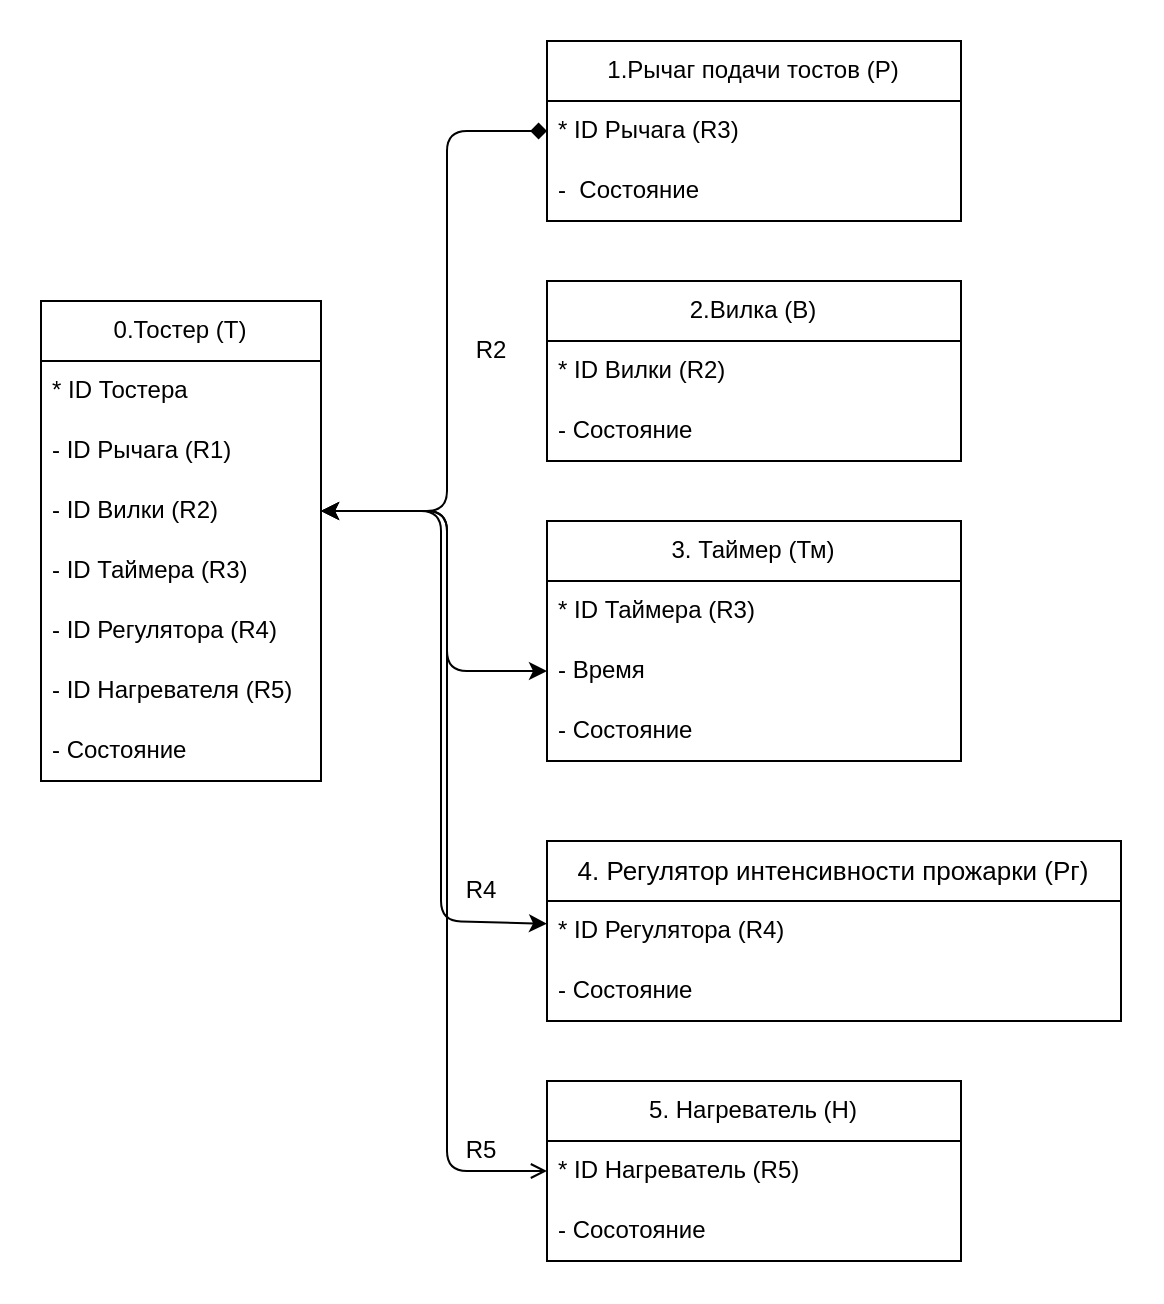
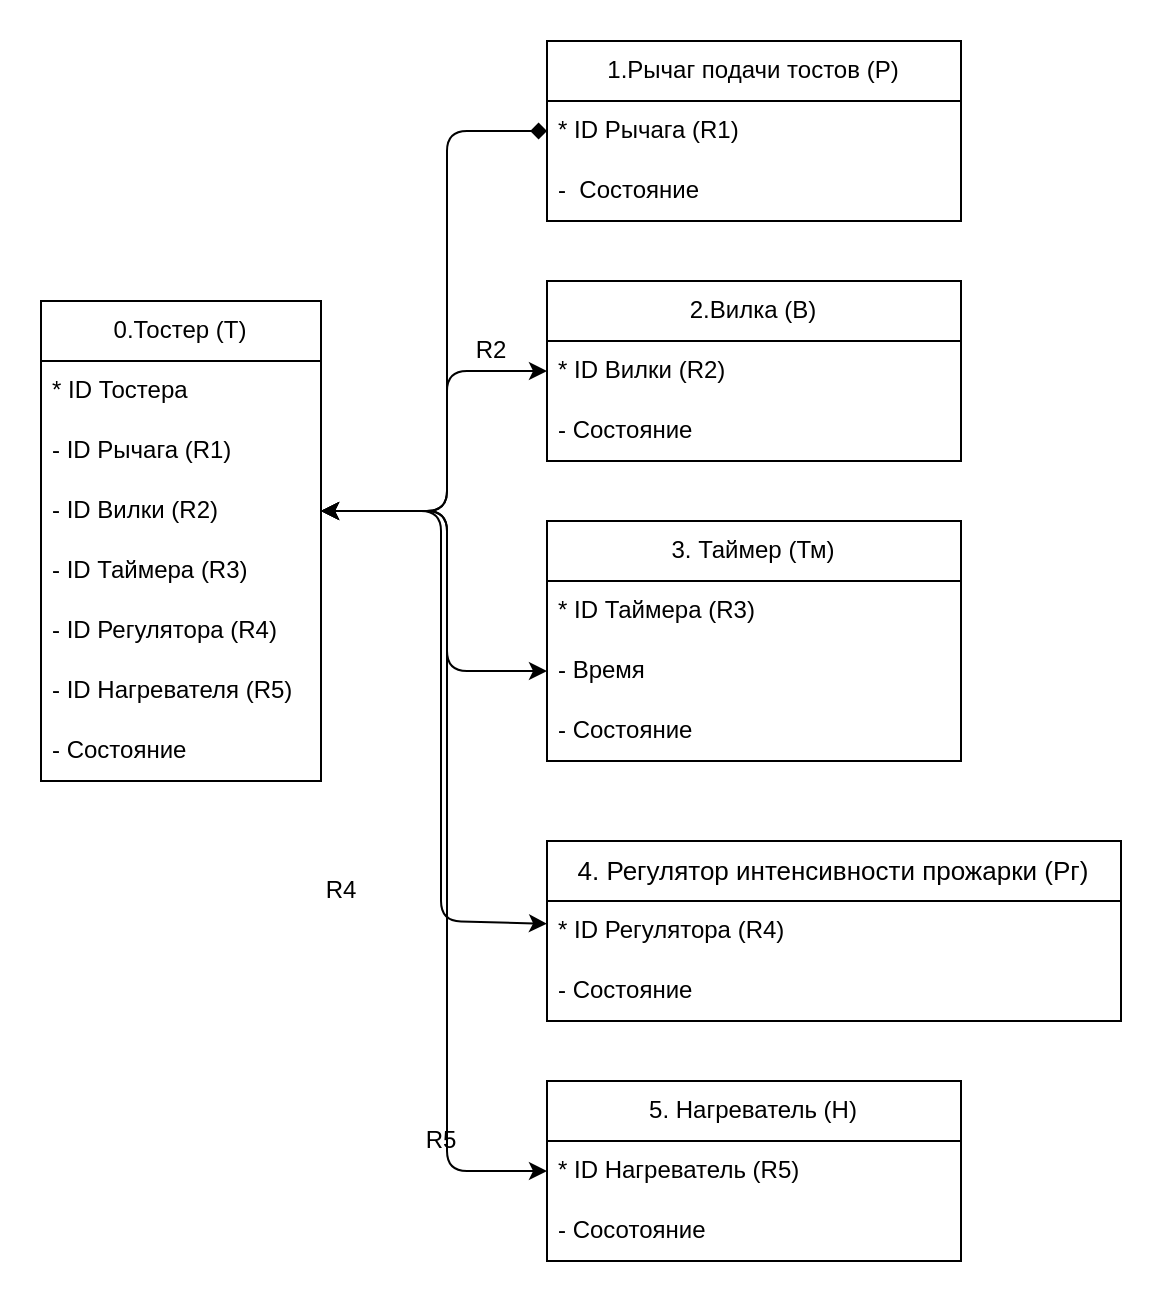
(657, 131) -> (657, 131)
none -> (492, 371)
(481, 891) -> (341, 891)
(481, 1151) -> (441, 1141)
(534, 1171) -> (532, 1171)
